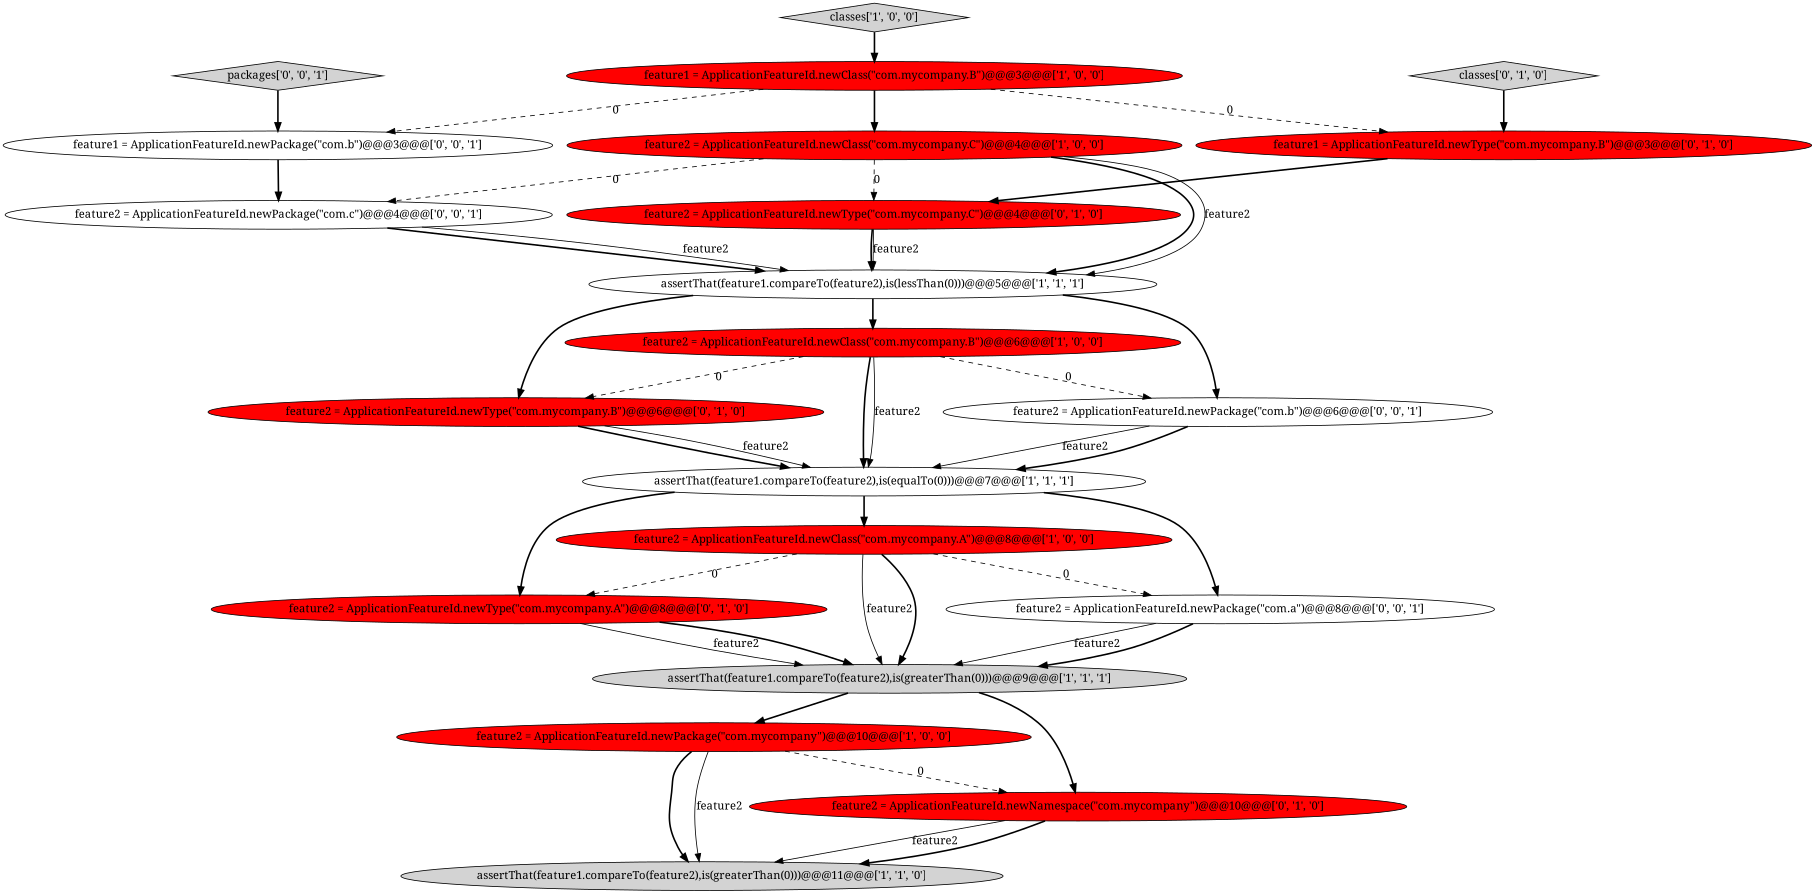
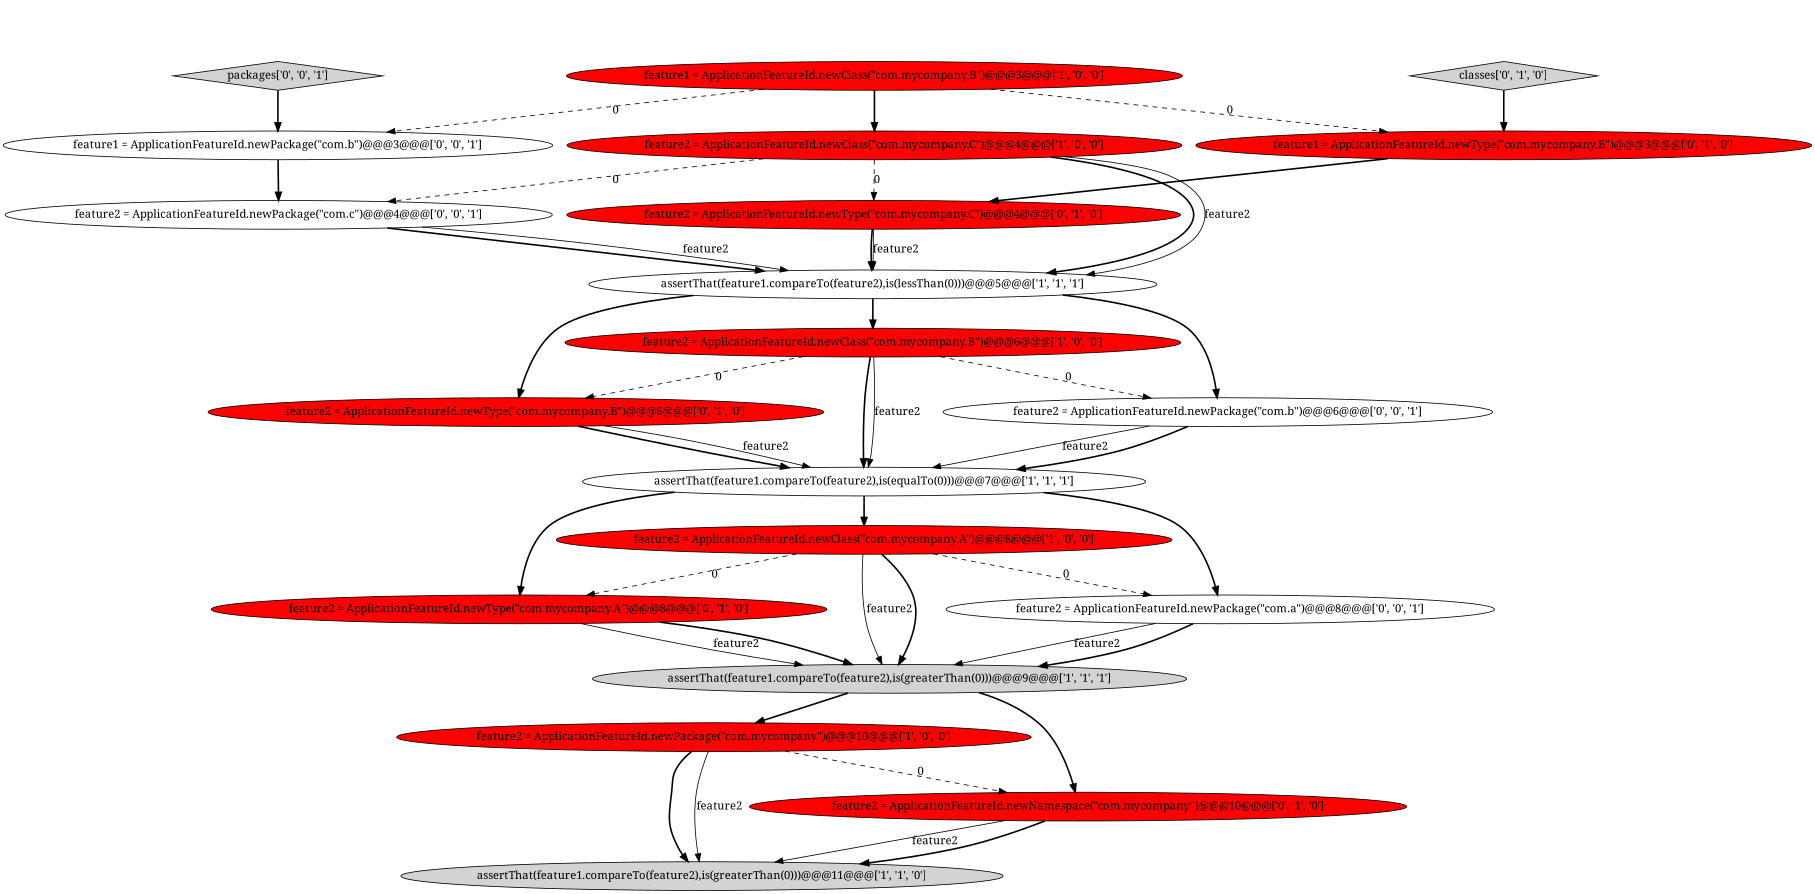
(874, 18) -> none
